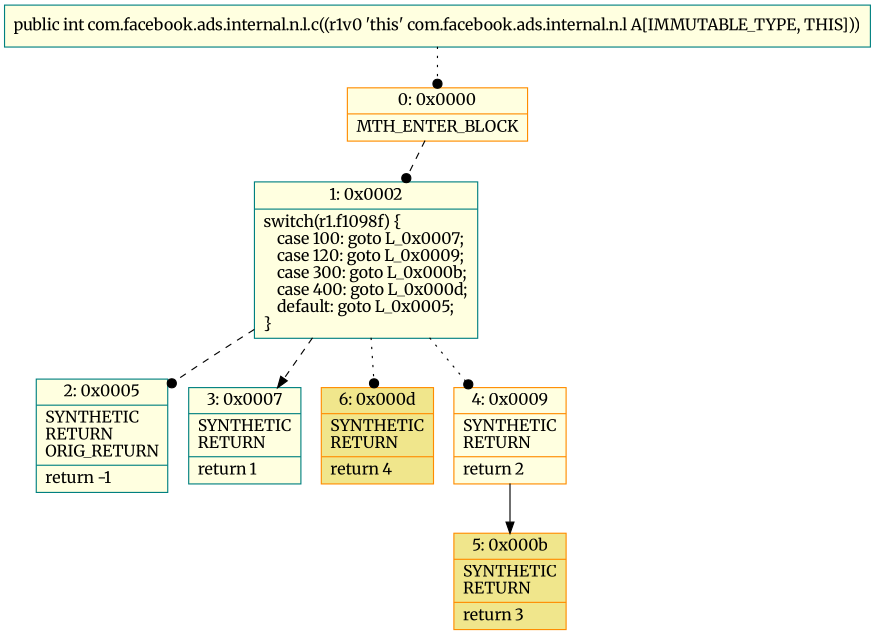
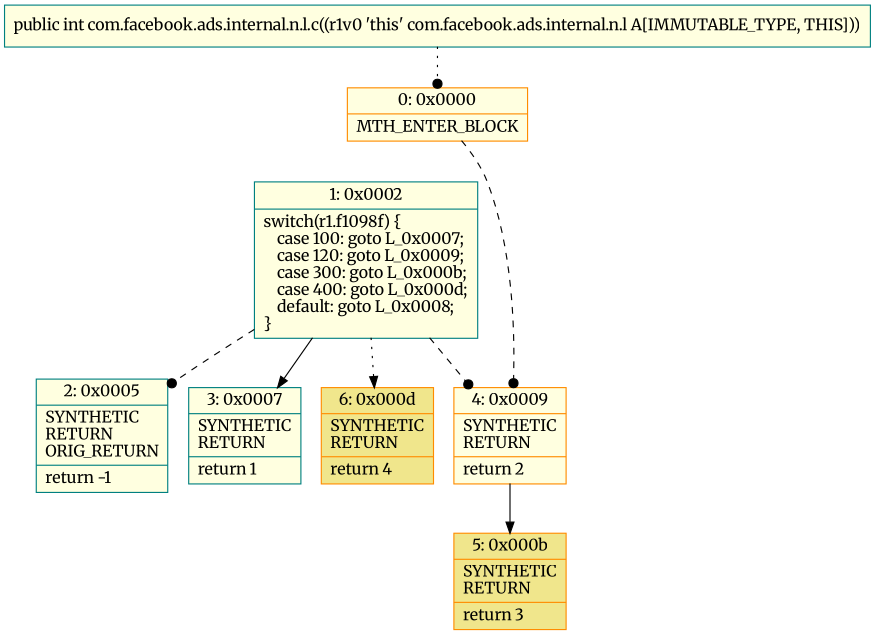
(417, 157) -> (506, 255)
(359, 307) -> (359, 307)
(298, 358) -> (298, 358)
(372, 358) -> (372, 358)
(447, 359) -> (447, 359)
